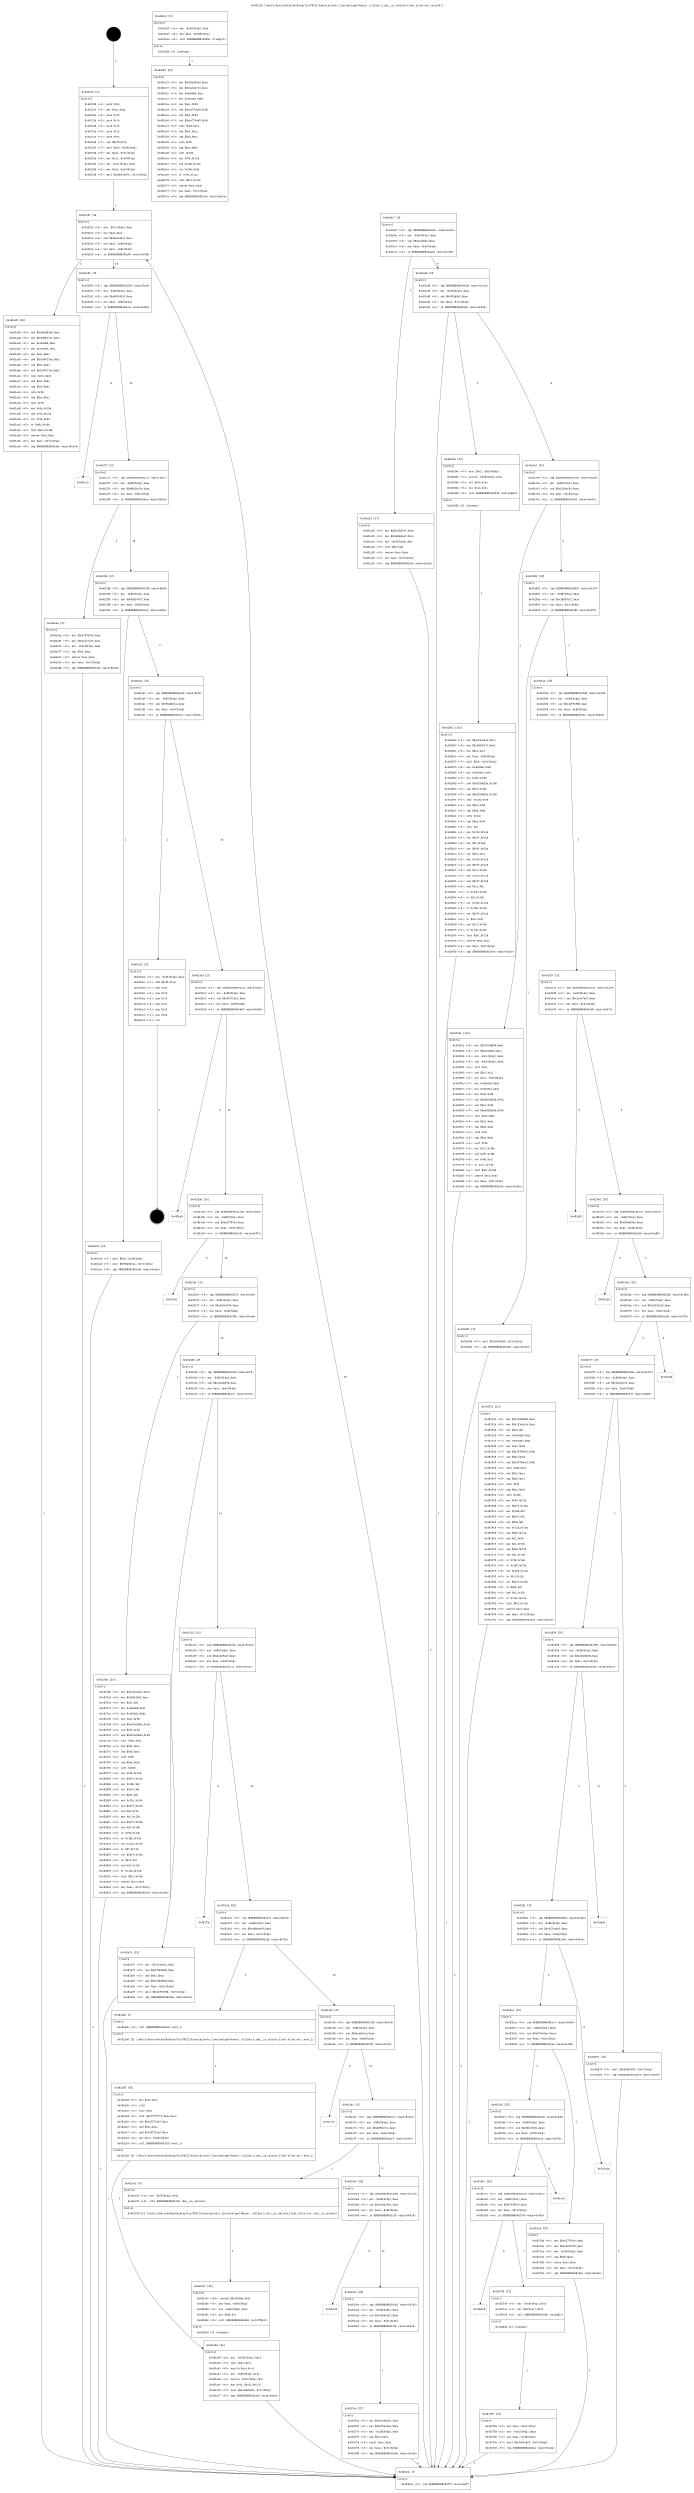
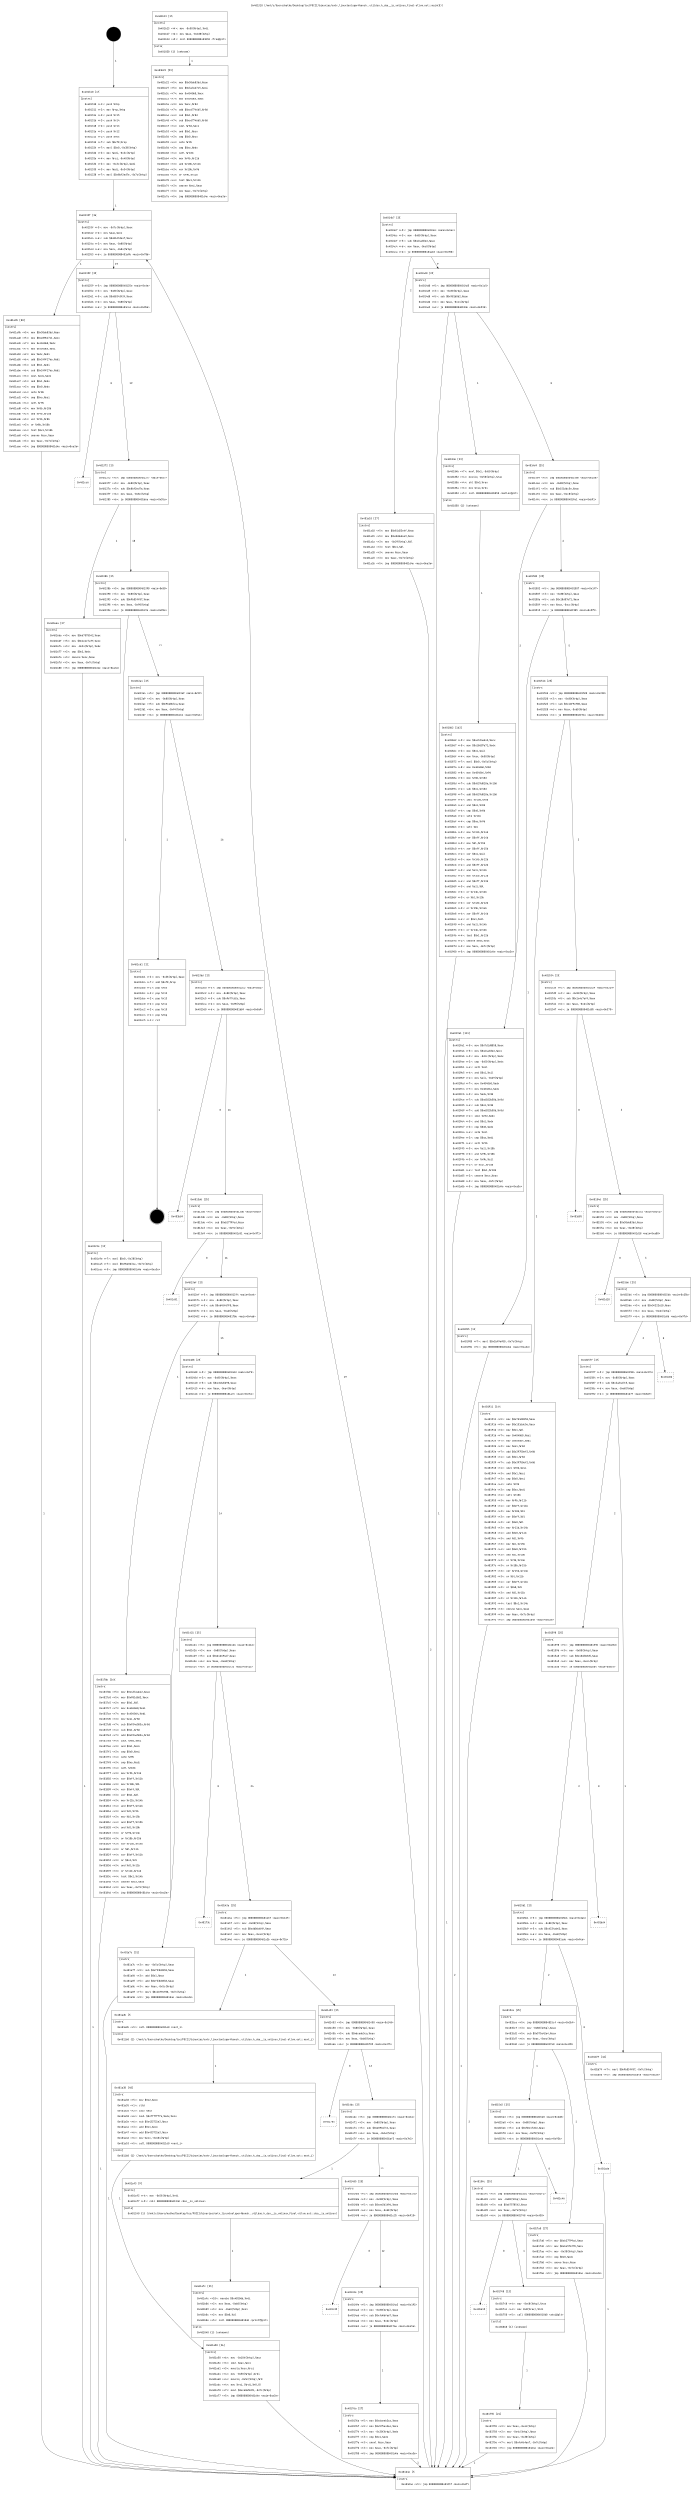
none -> (534, 1059)
(617, 2339) -> (606, 2377)
